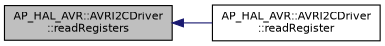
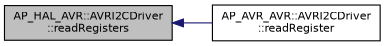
(296, 23) -> (296, 23)
